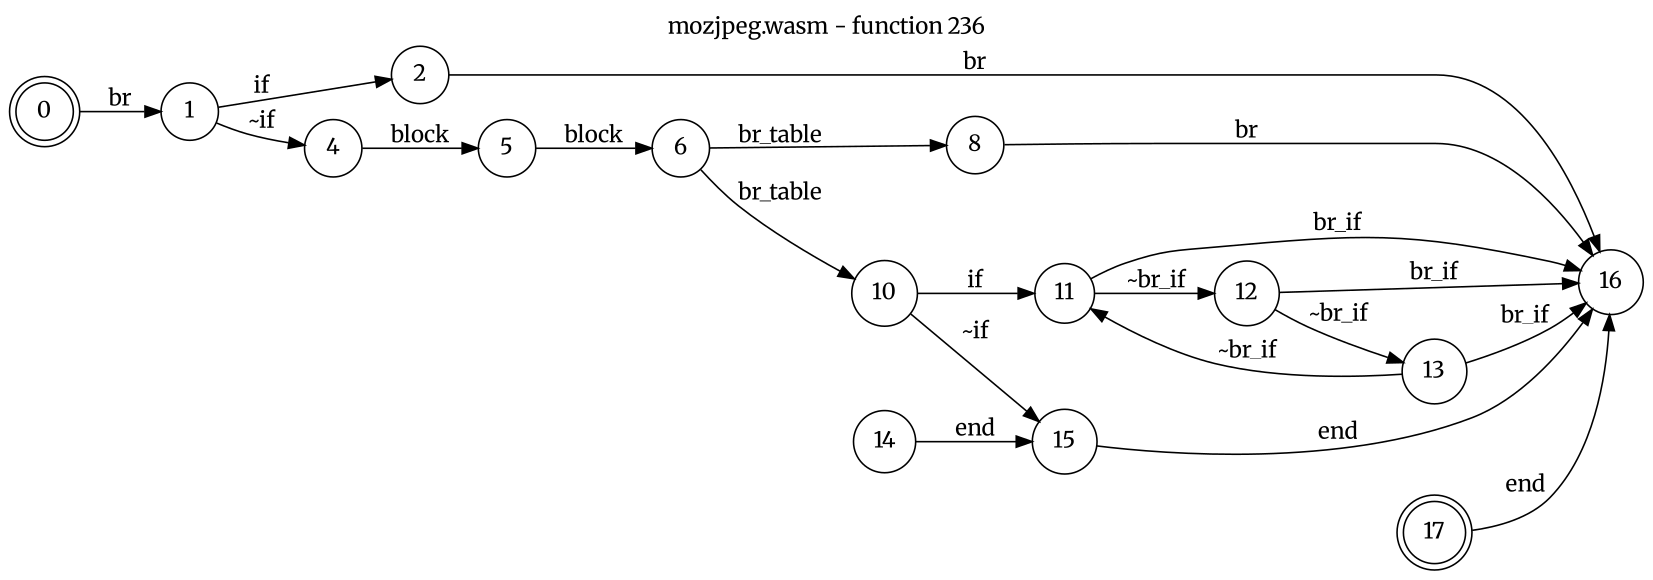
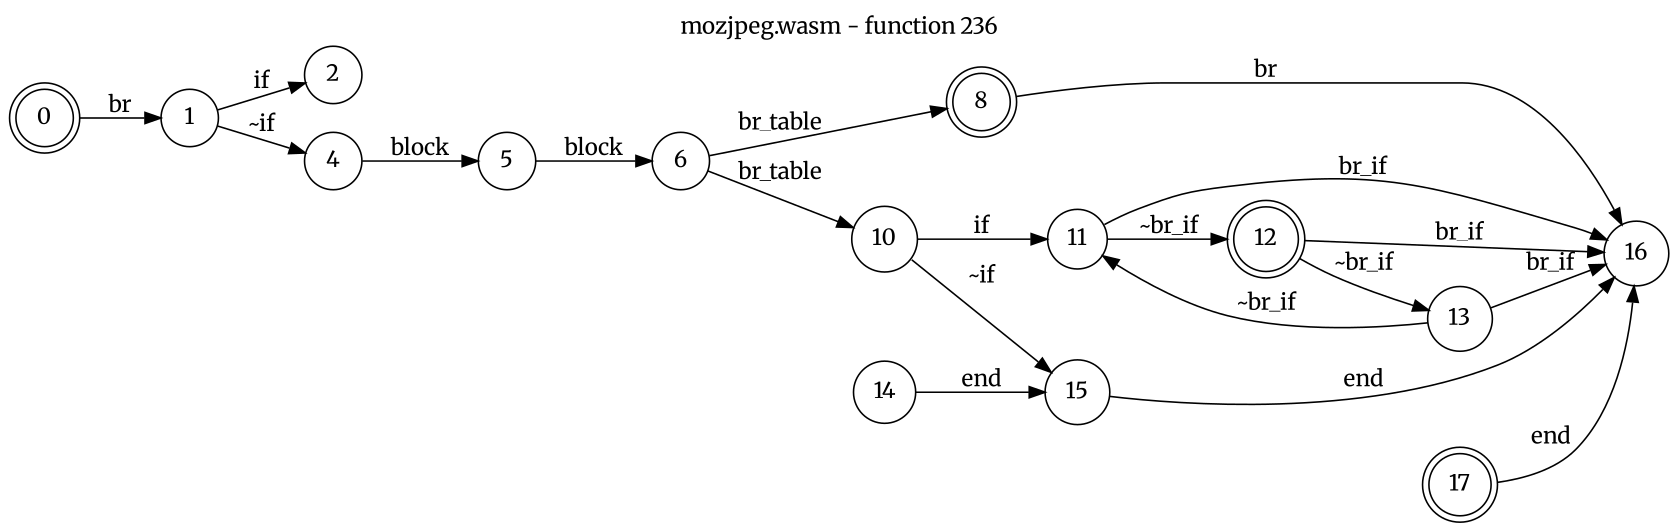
(1062, 75) -> none
(975, 145) -> (982, 102)
(1247, 293) -> (1266, 239)
